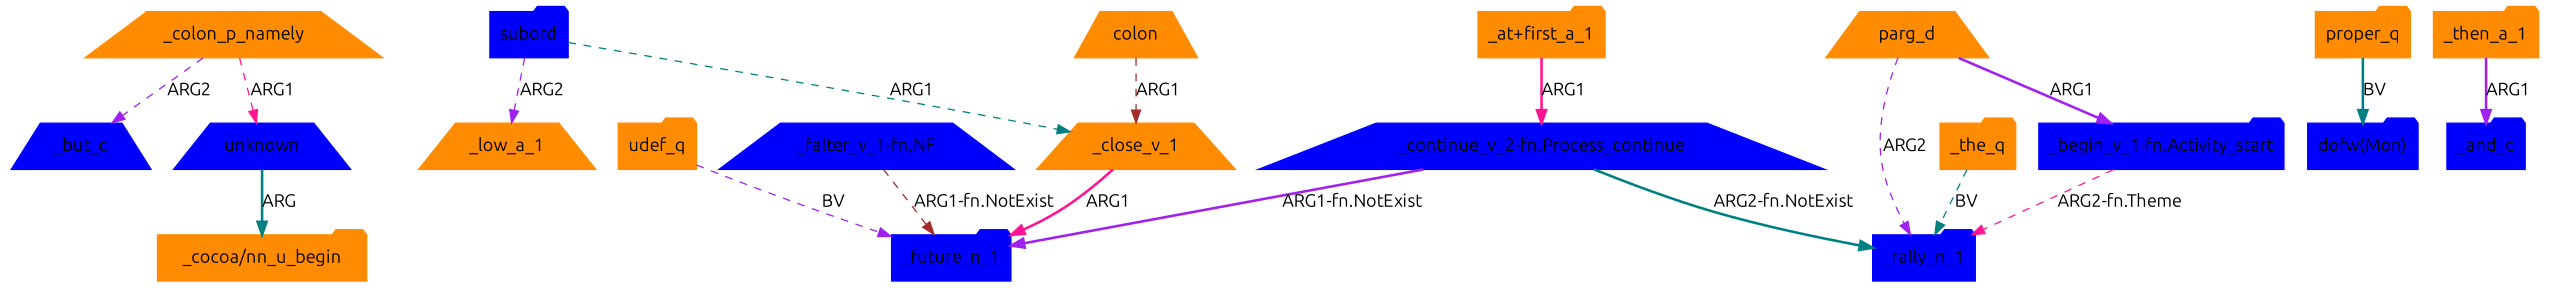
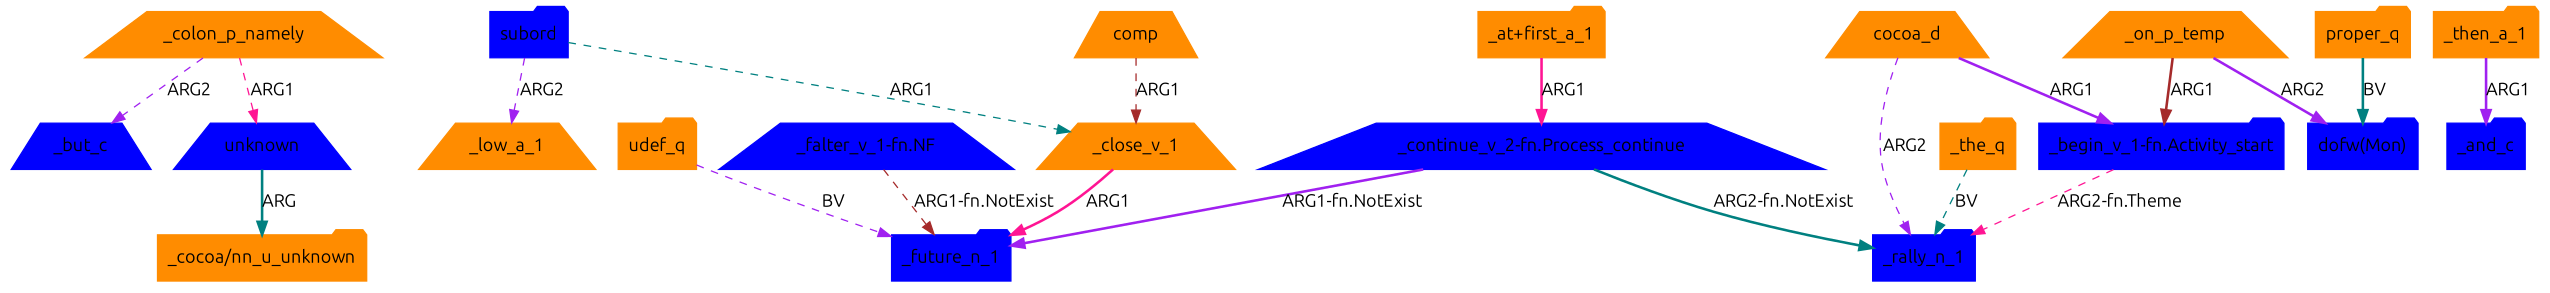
(1136, 35) -> (1136, 35)
(1907, 35) -> (1907, 35)
none -> (2176, 35)
(262, 258) -> (262, 258)
